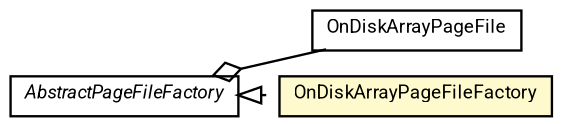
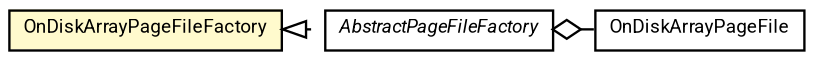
(270, 95) -> (315, 29)
